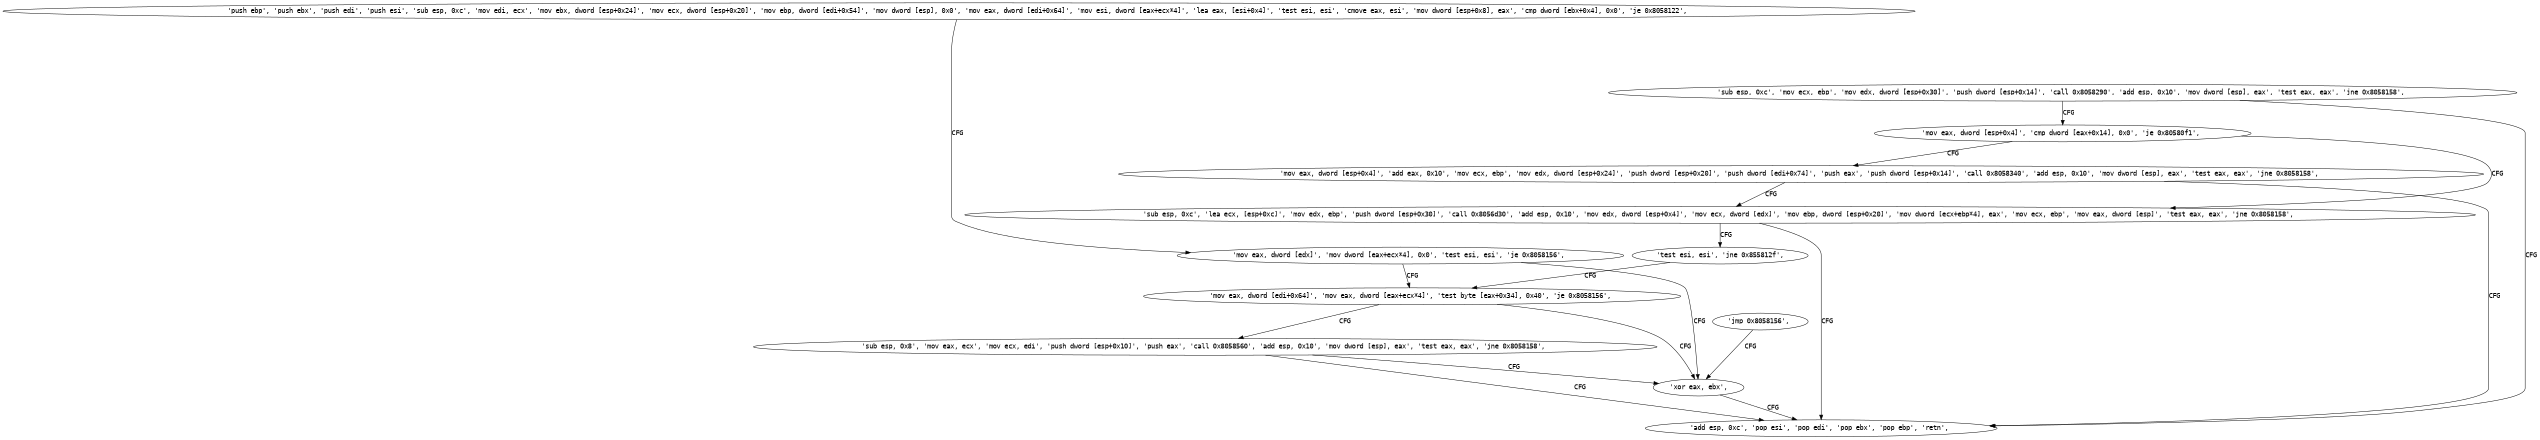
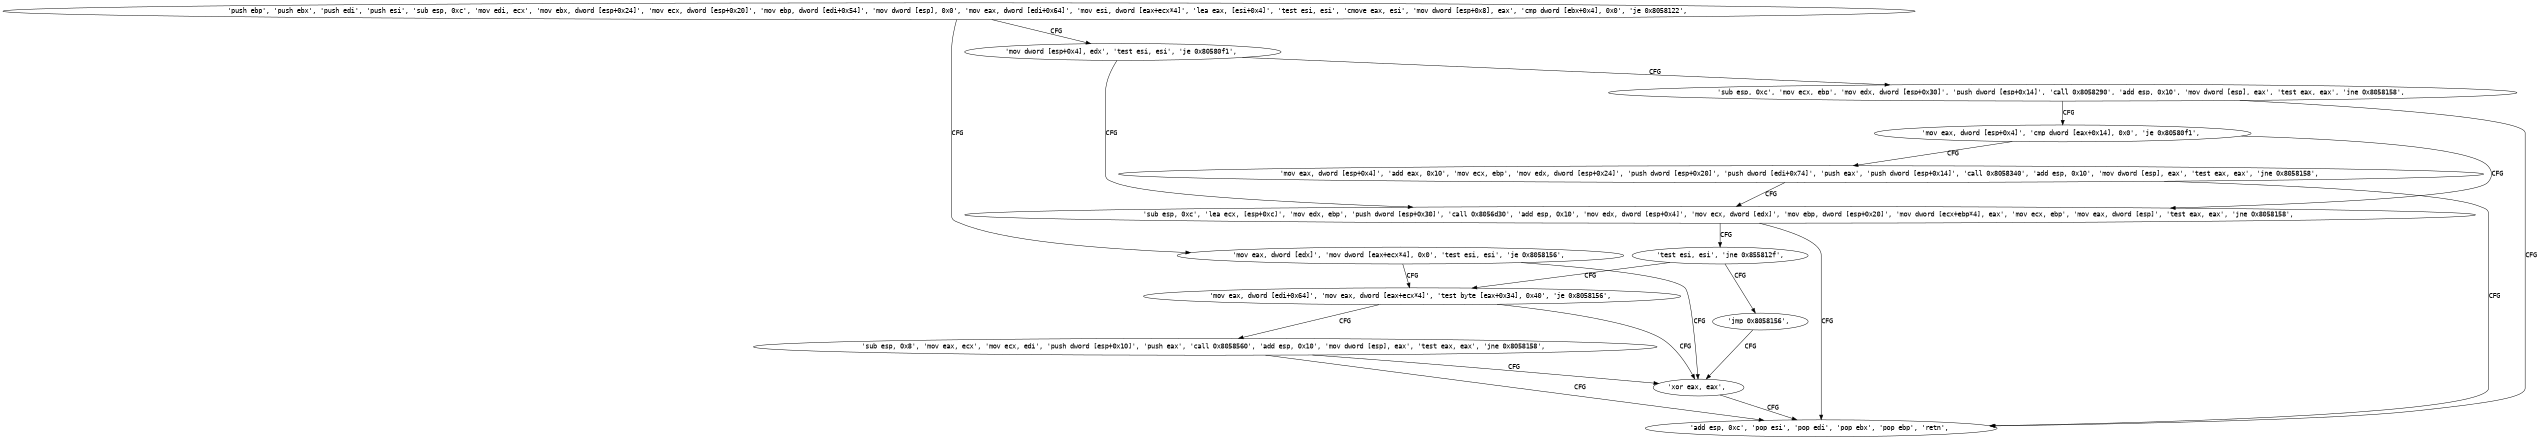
none -> (1123, 52)
none -> (1739, 286)
(1699, 388) -> (1699, 388)
